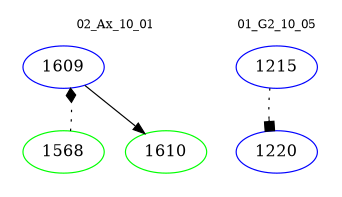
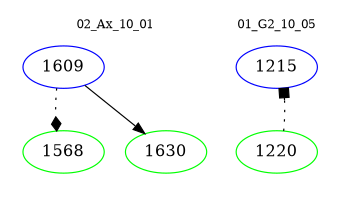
(269, 104) -> (285, 116)
(71, 117) -> (56, 102)
(166, 152) -> (166, 152)
(277, 152) -> (277, 152)
